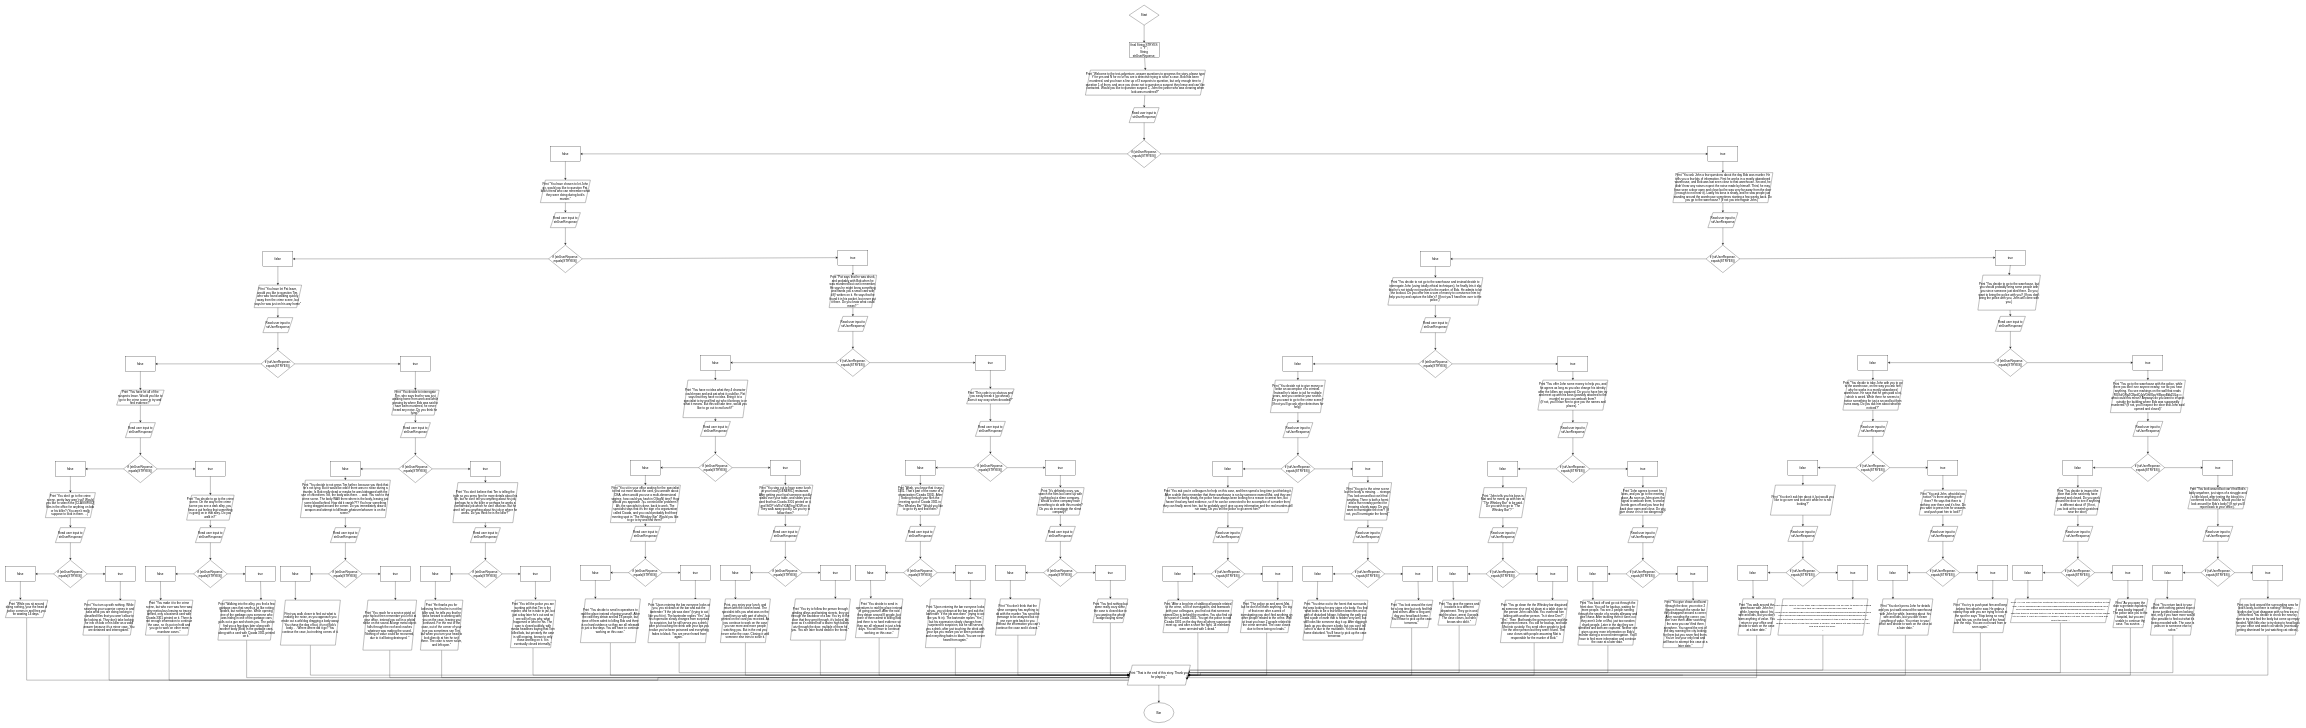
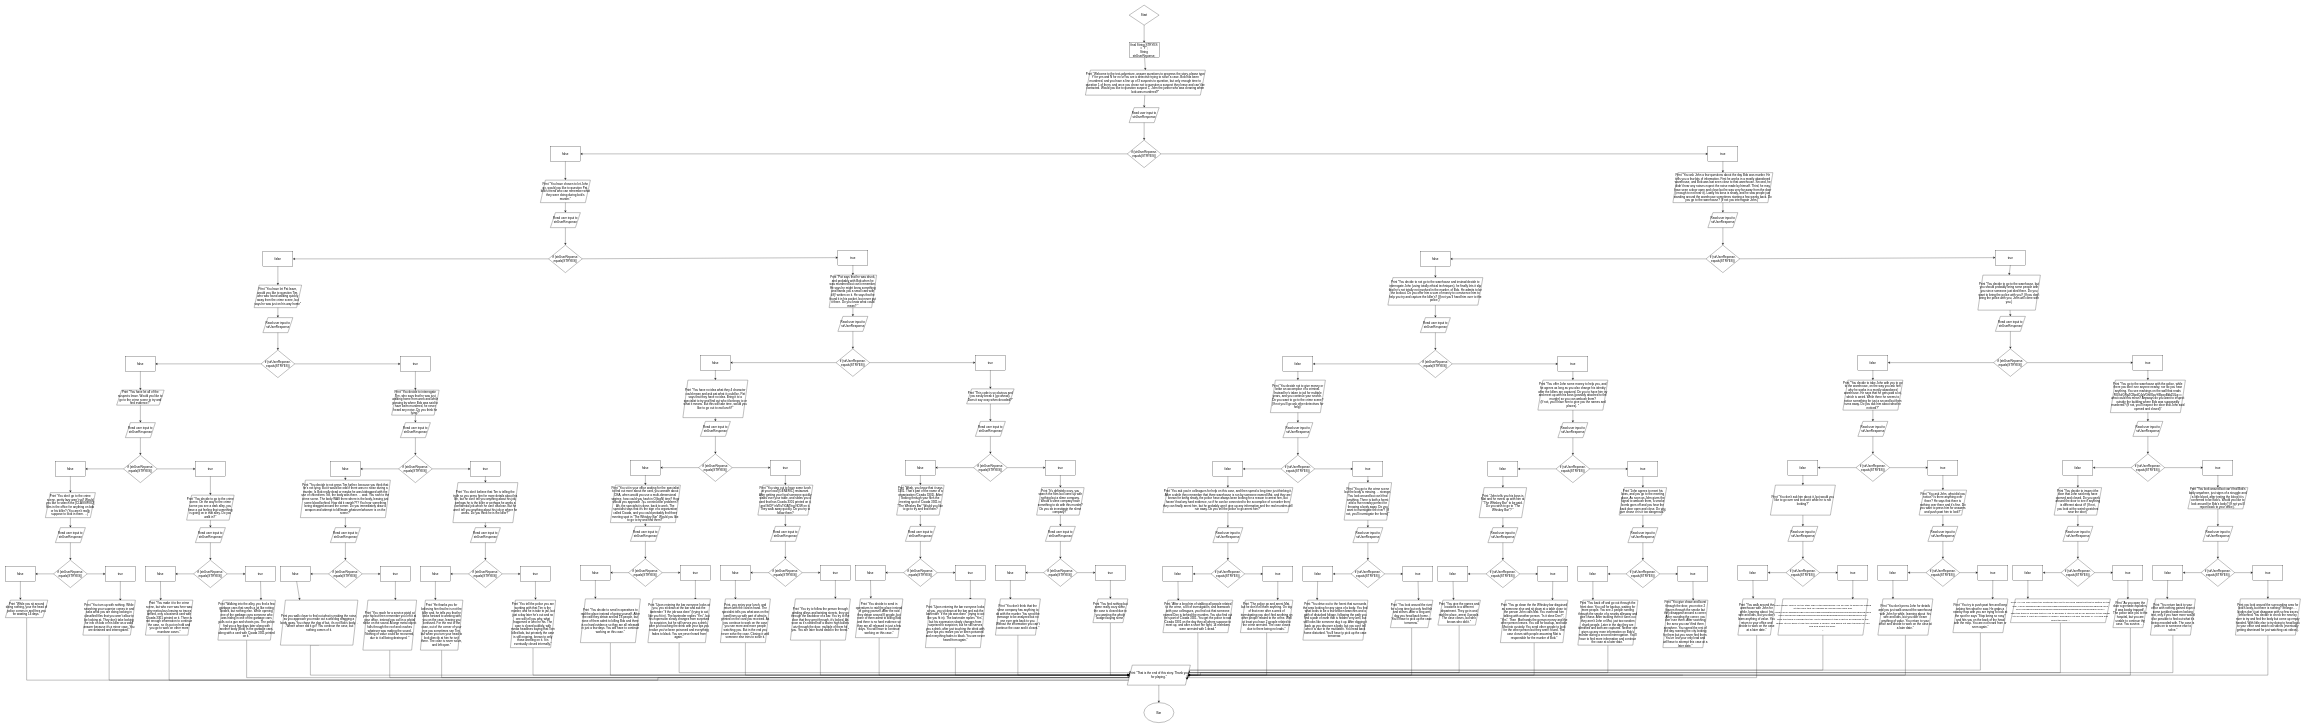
(310, 623) -> (319, 623)
